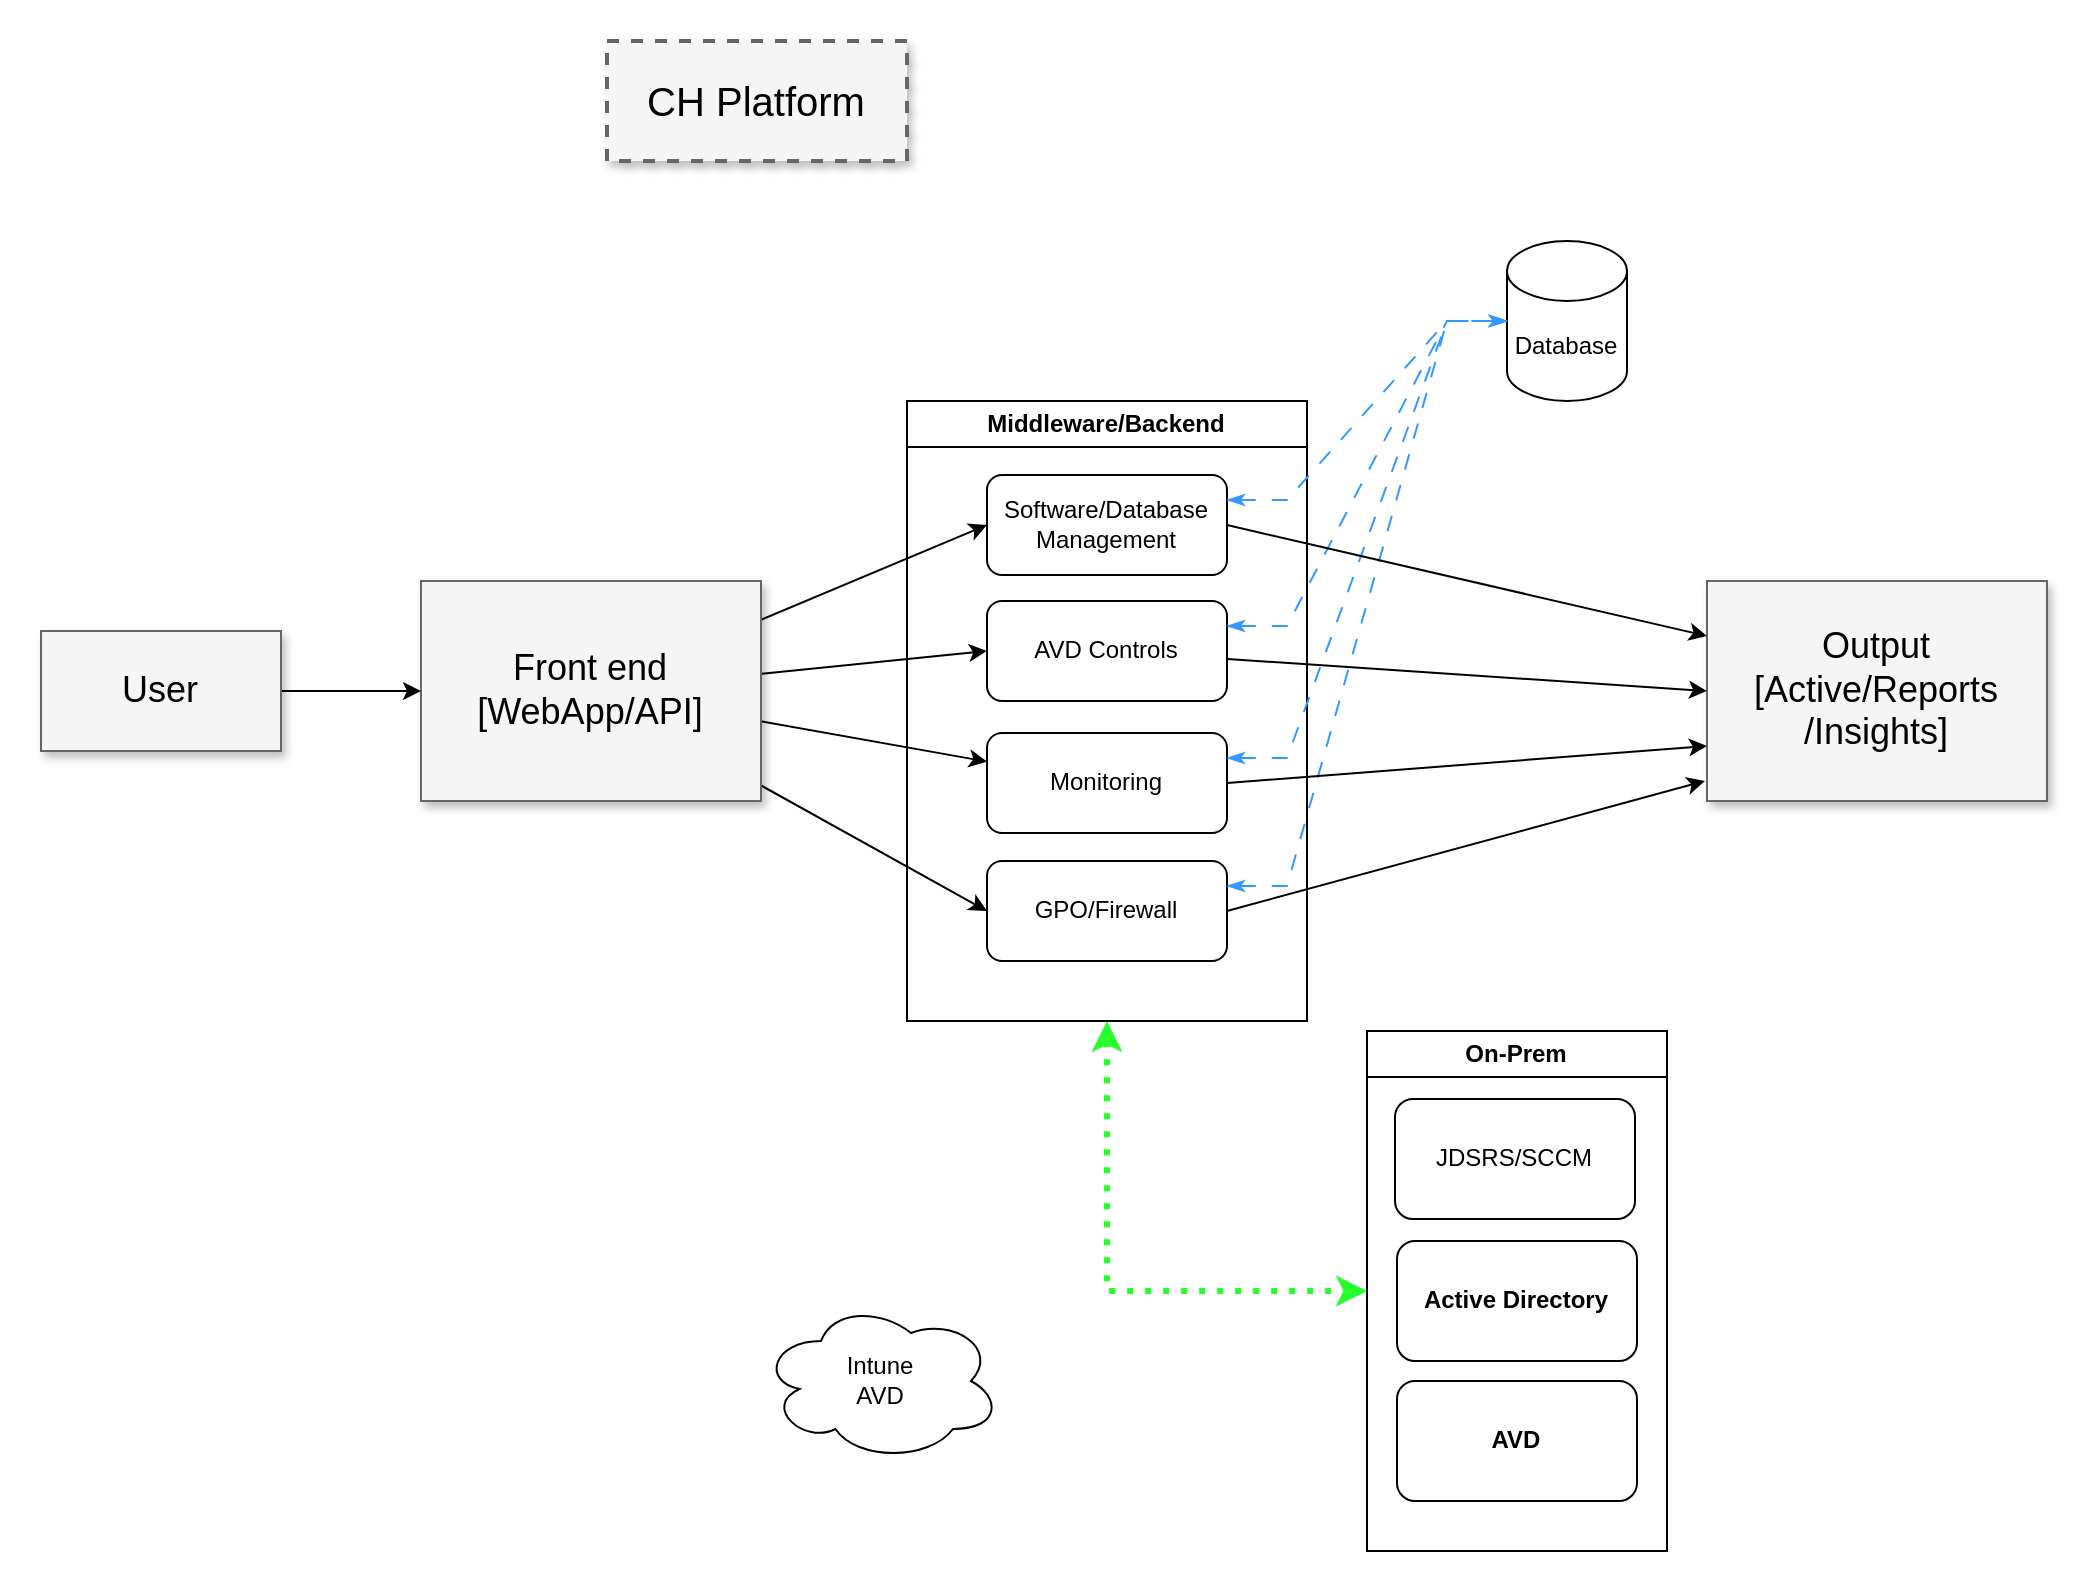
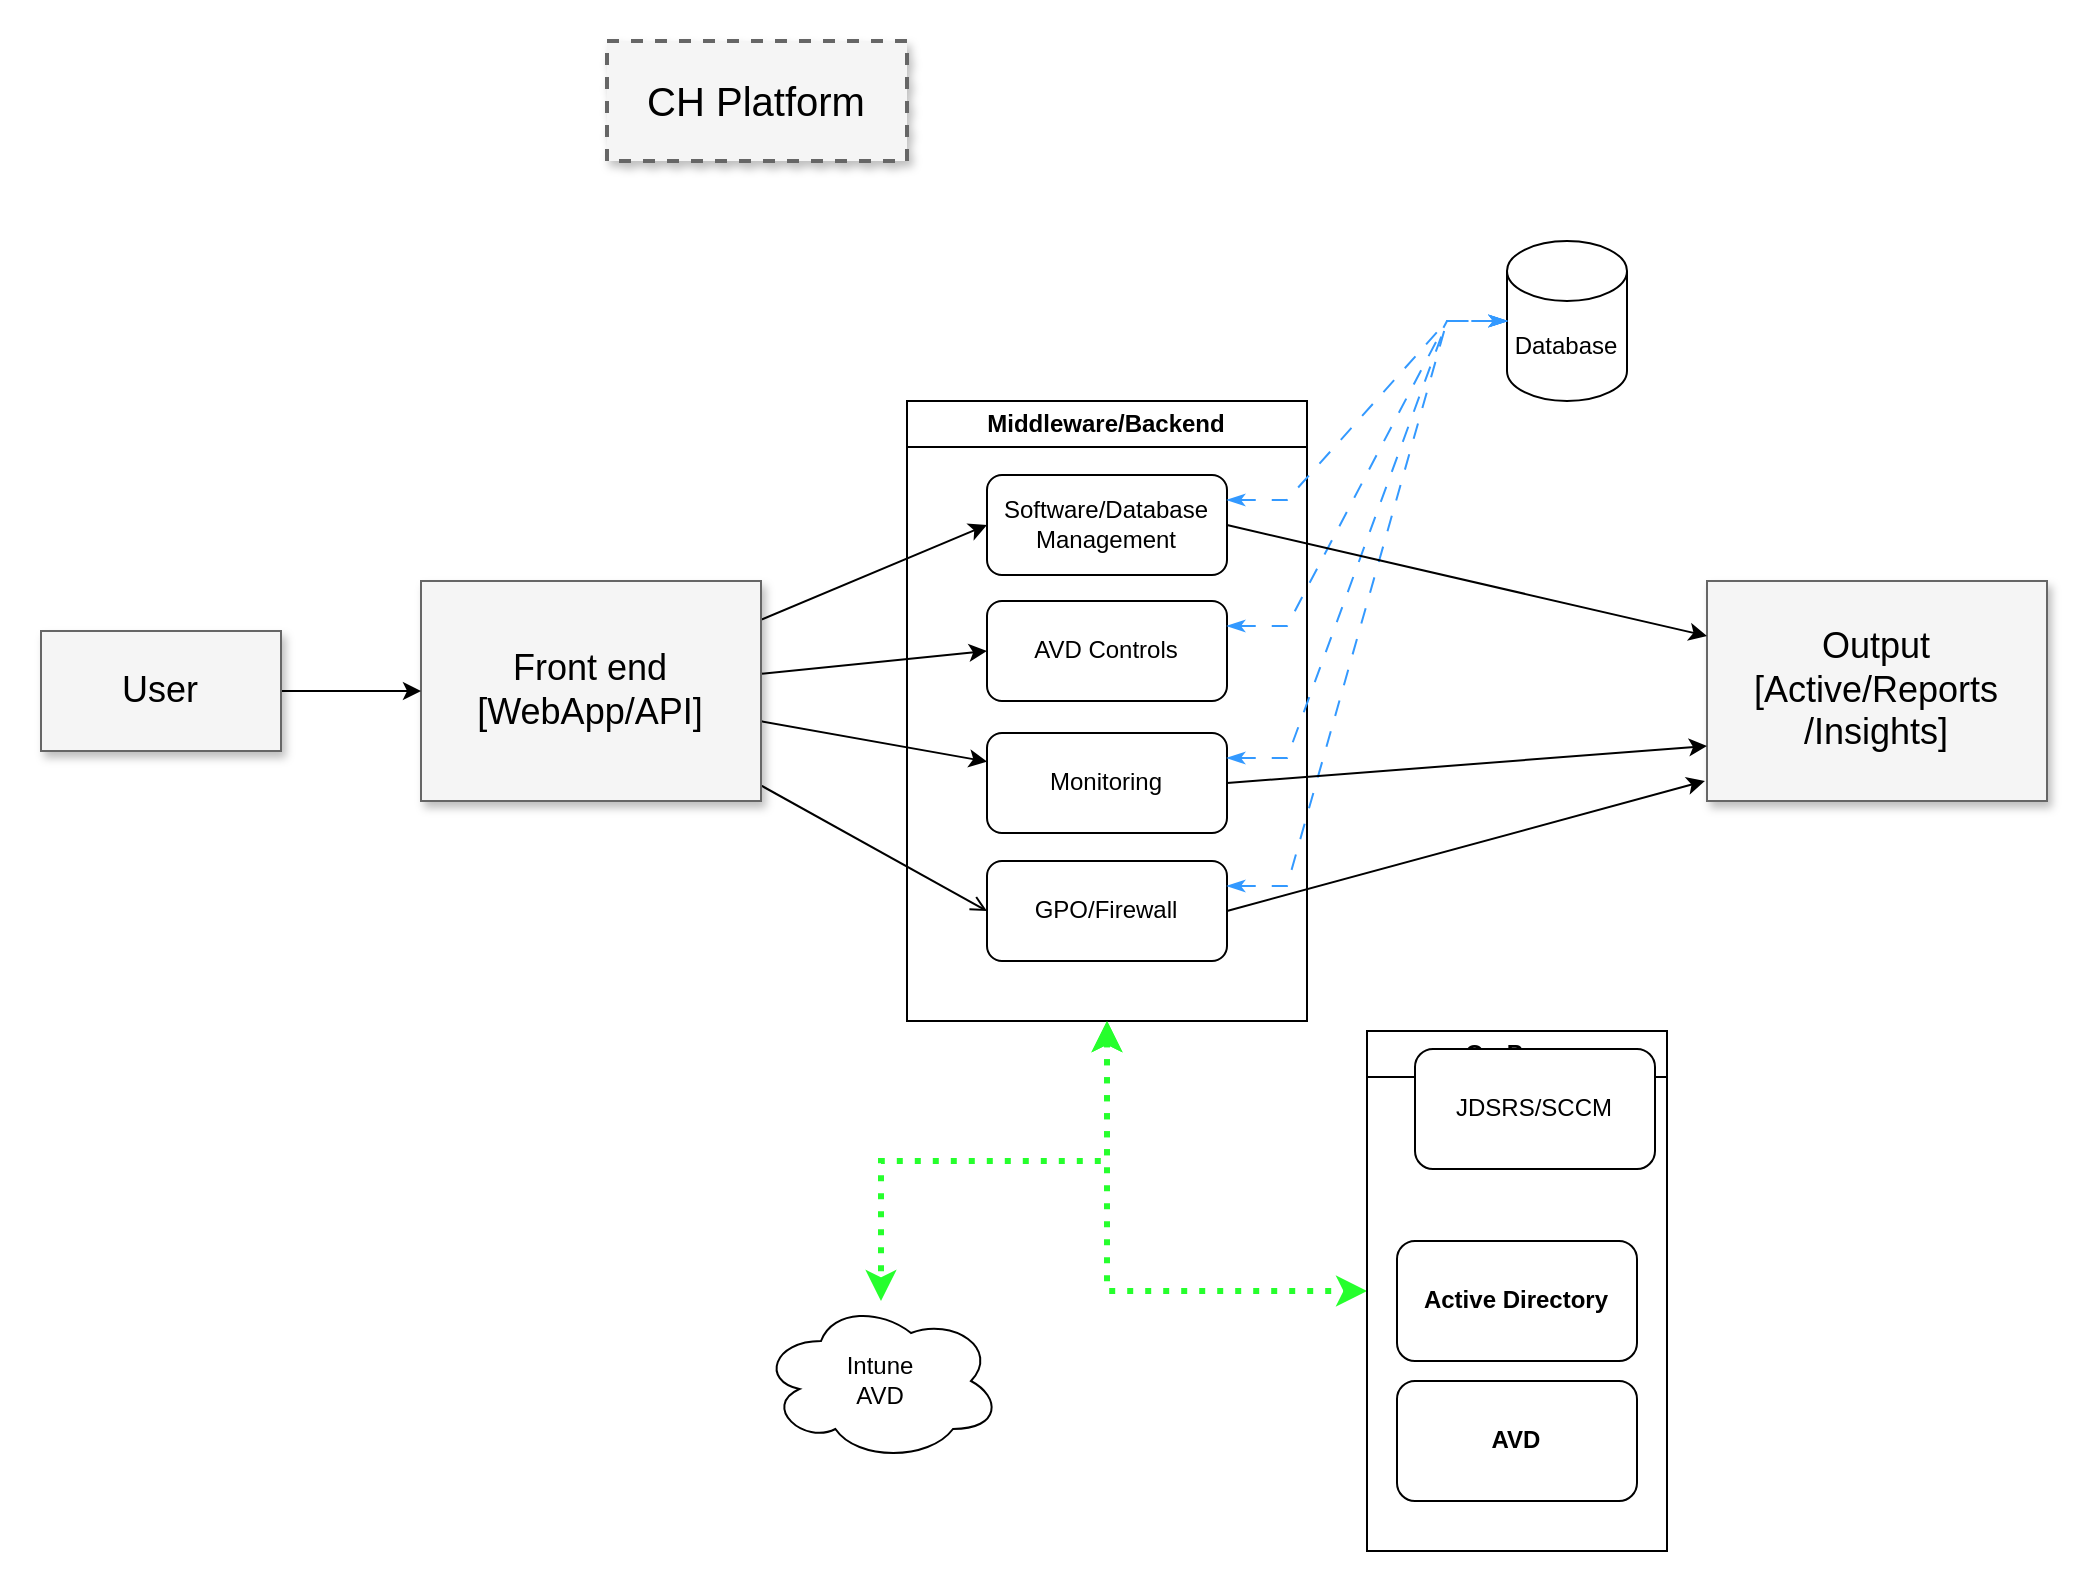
(1461, 675) -> none
(974, 904) -> (976, 905)
(1515, 1159) -> (1535, 1109)
none -> (881, 1272)
